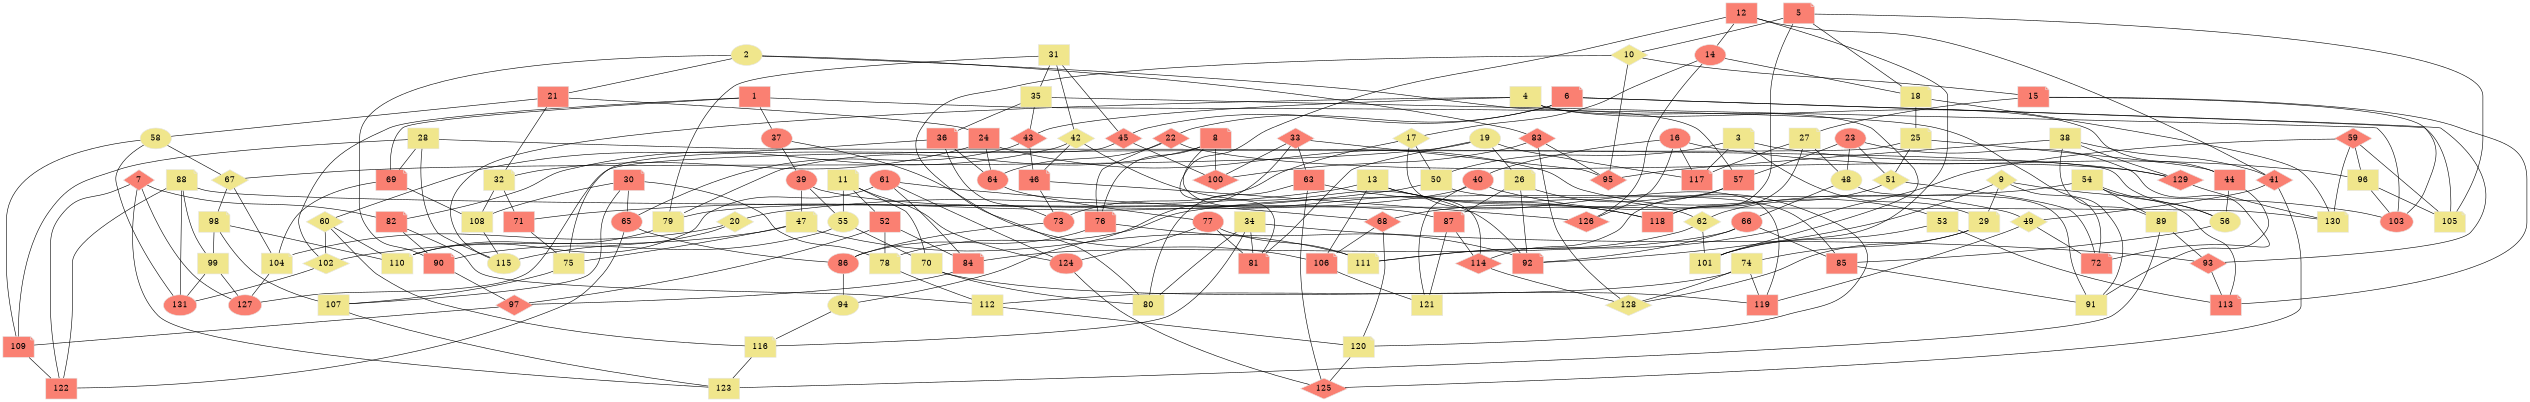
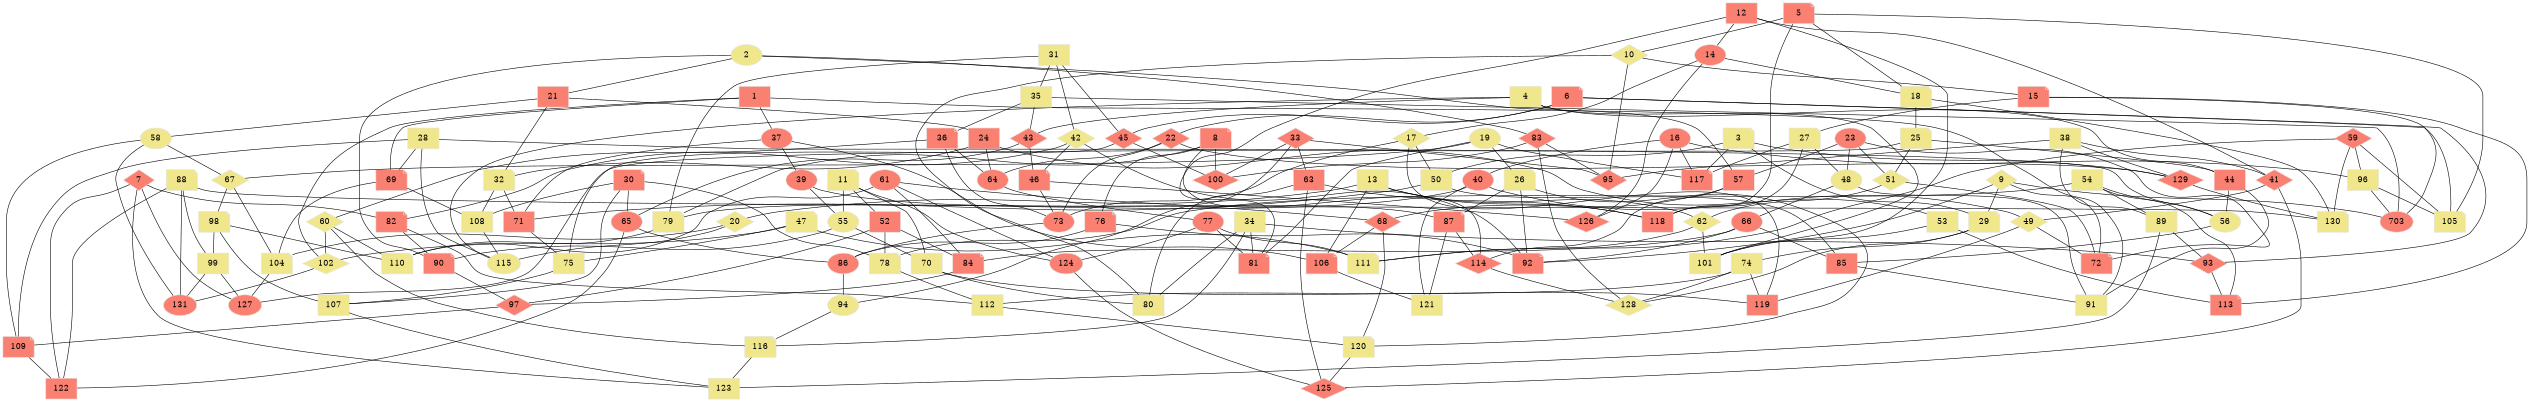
none -> (608, 157)
(1102, 170) -> (1094, 169)
(802, 201) -> none
(2397, 222) -> (2397, 222)
